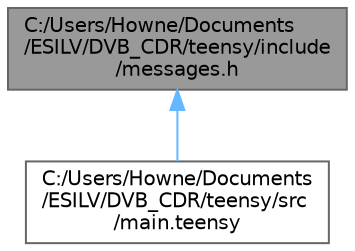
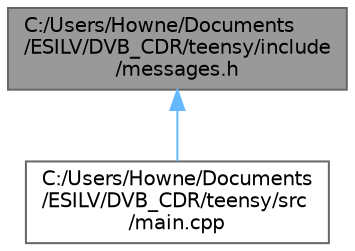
(177, 202) -> (177, 202)
